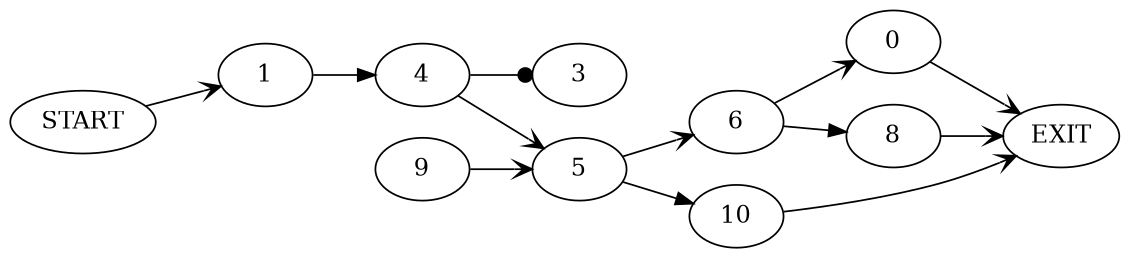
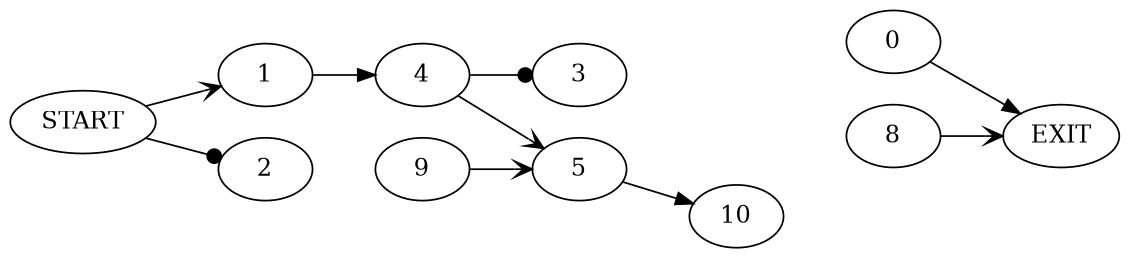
(967, 83) -> (967, 83)
(736, 122) -> none
none -> (265, 169)
(894, 194) -> none
